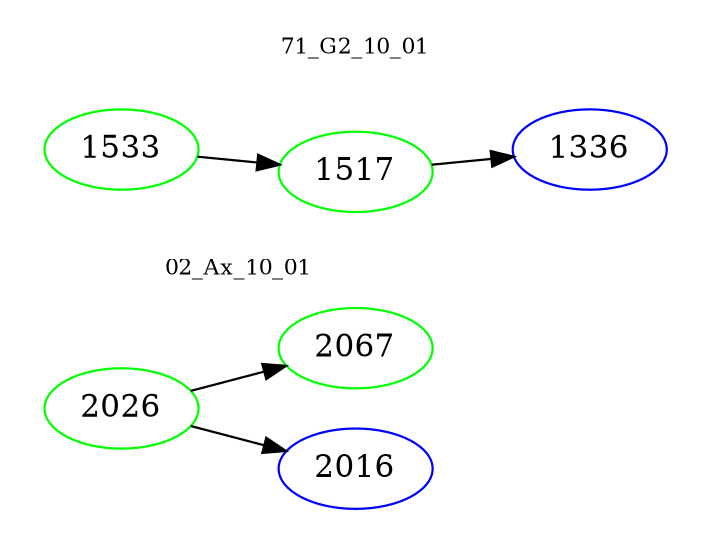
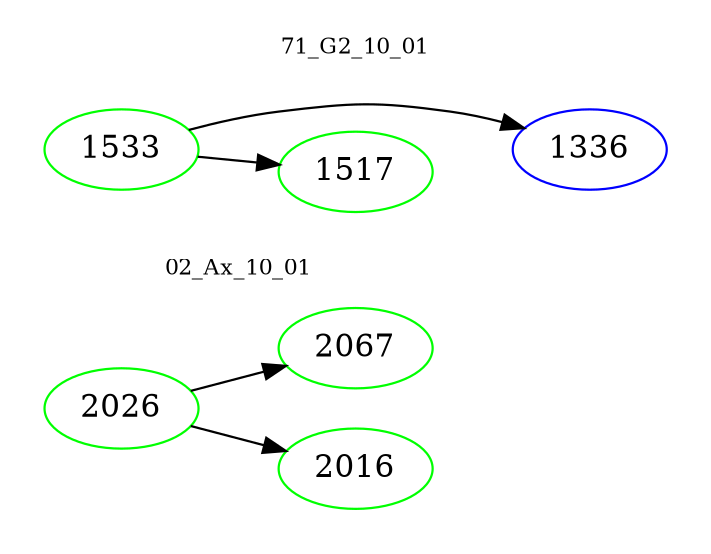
(461, 162) -> (345, 105)
(356, 469) -> (356, 469)
